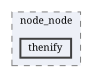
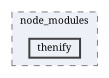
(46, 21) -> (55, 21)
